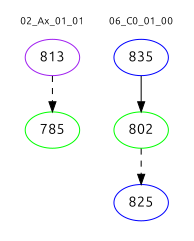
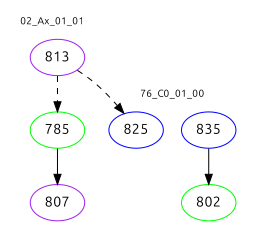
(141, 22) -> (172, 94)
(141, 161) -> (107, 95)
none -> (57, 203)
